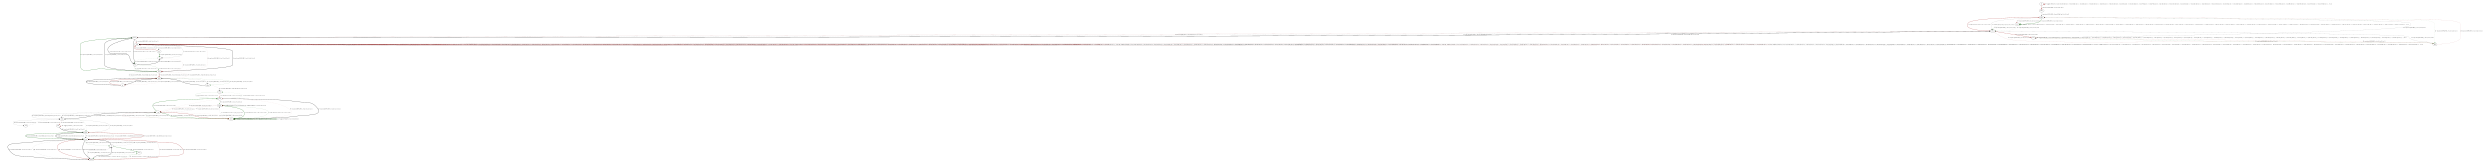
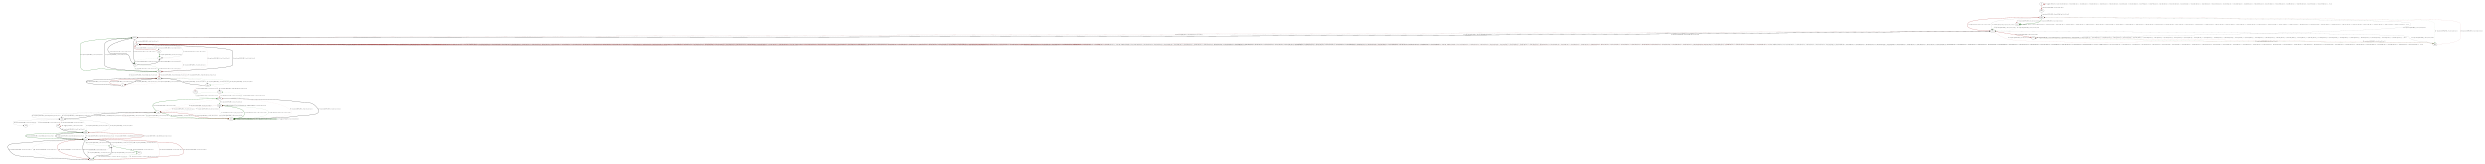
none -> (195, 92)
